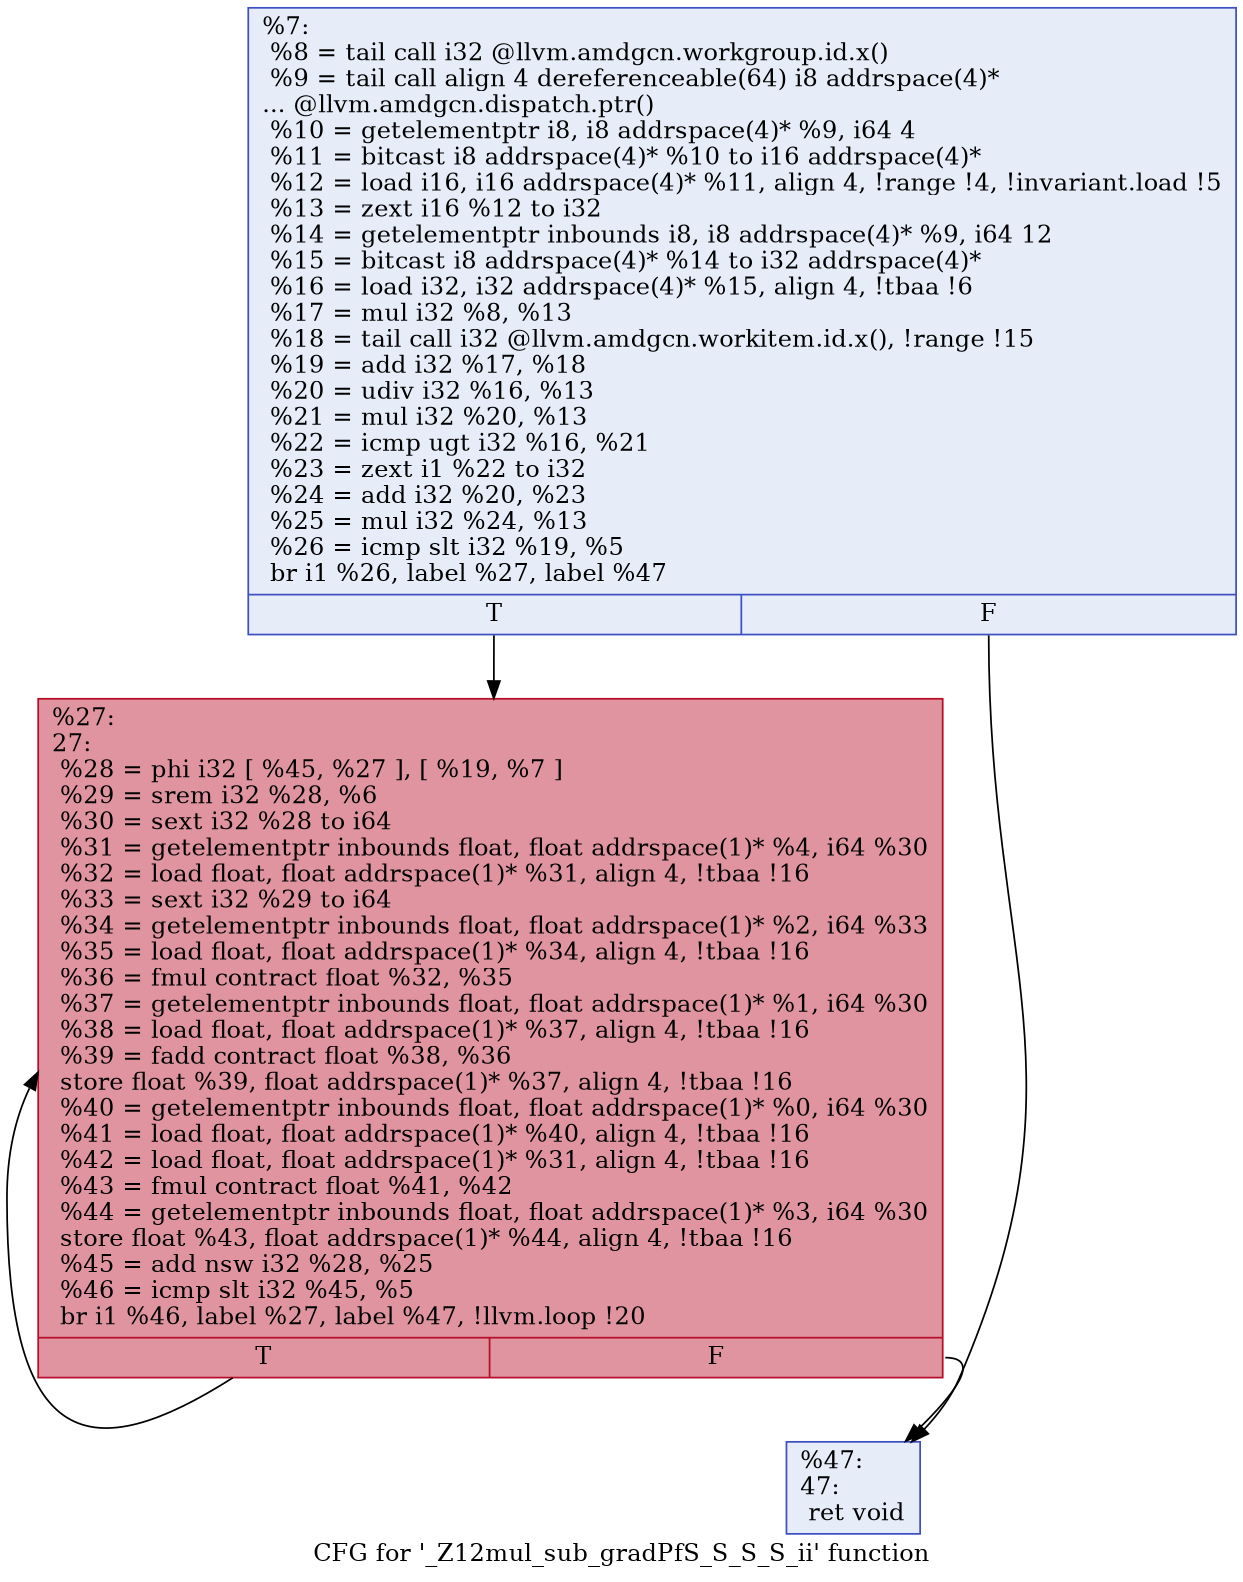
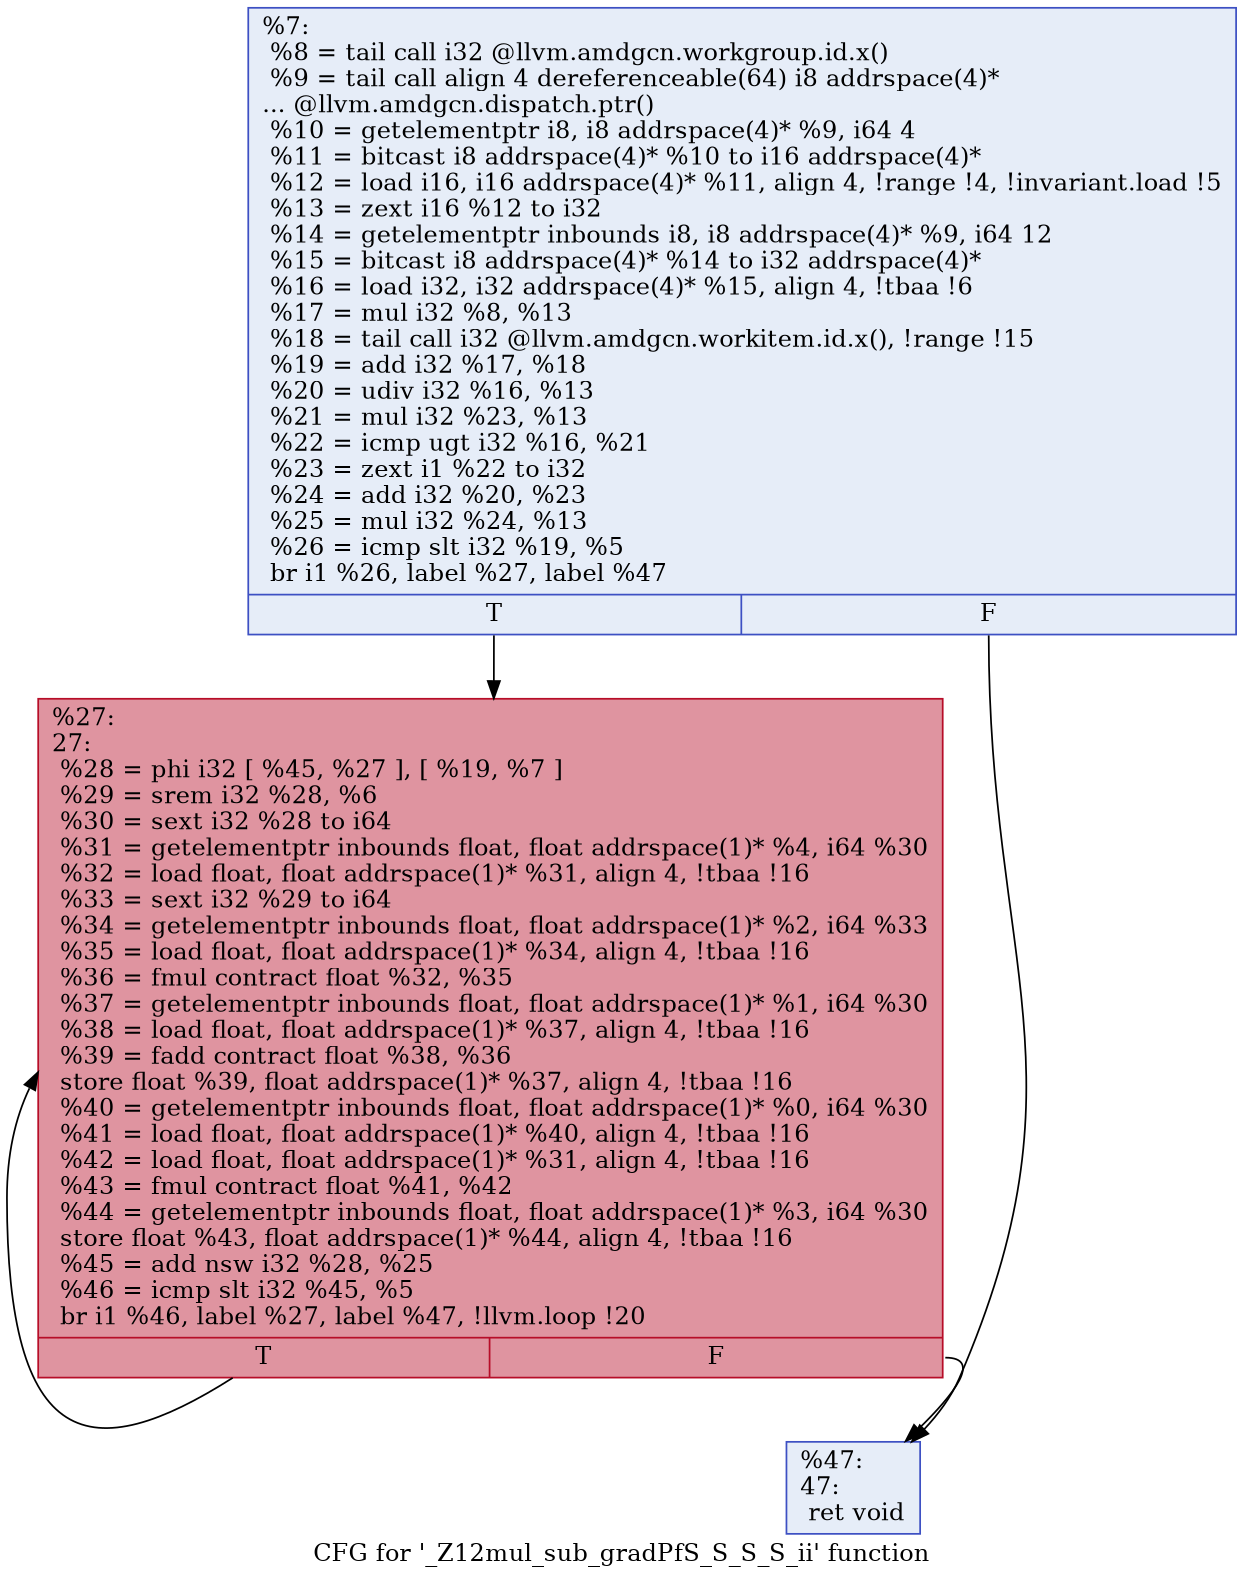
(425, 418) -> (425, 418)
